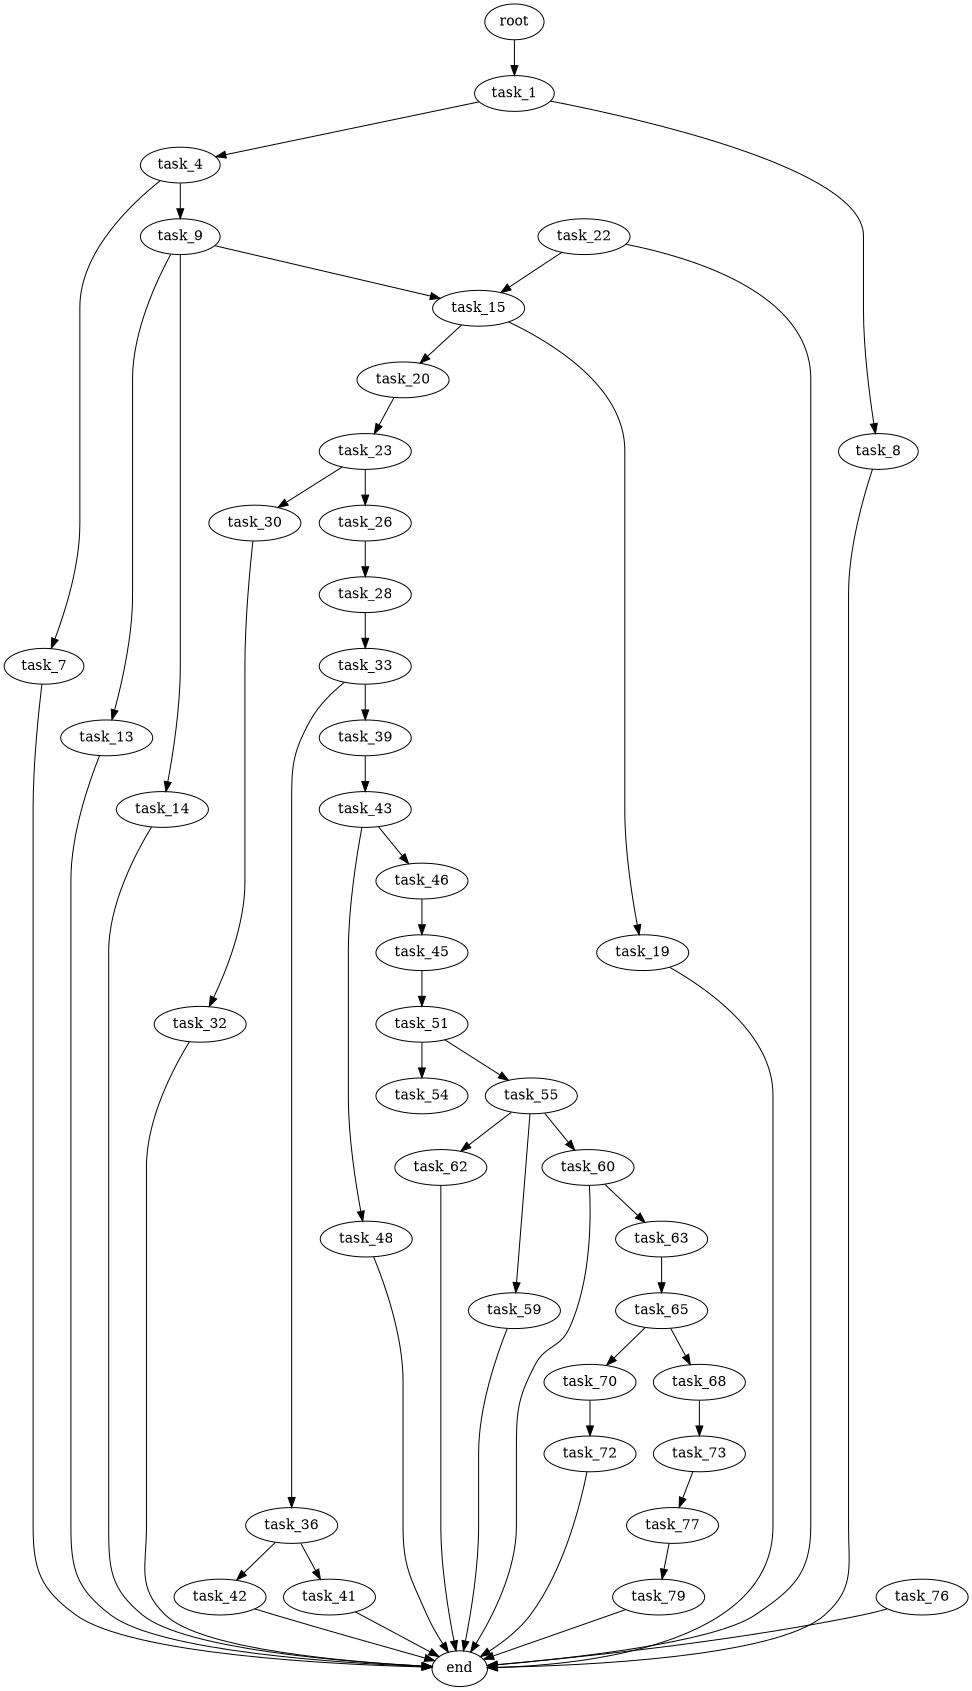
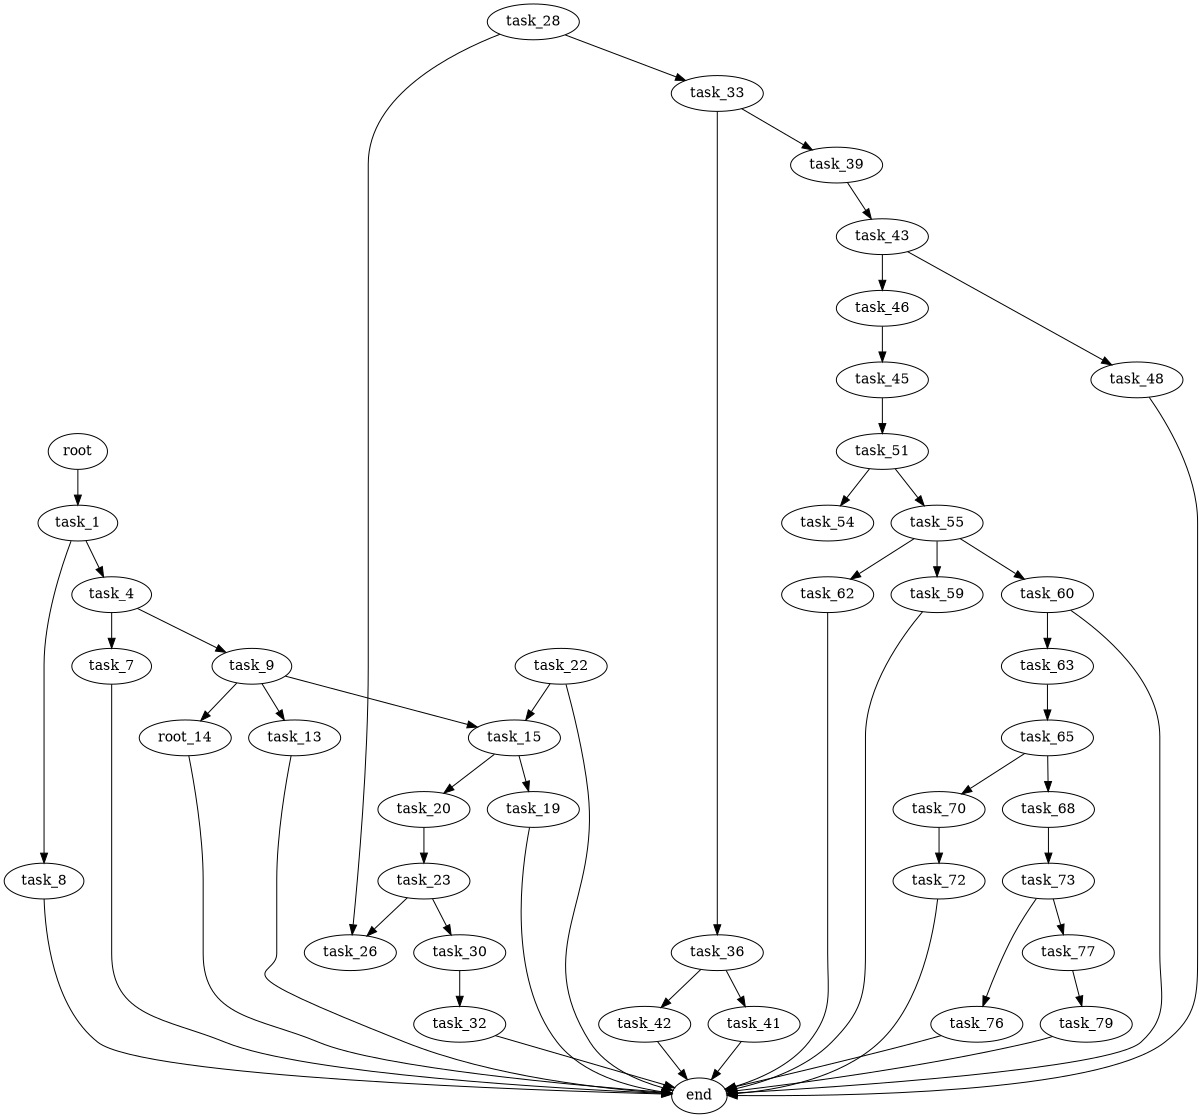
(365, 554) -> (368, 447)
(162, 809) -> (185, 738)
none -> (1008, 946)
